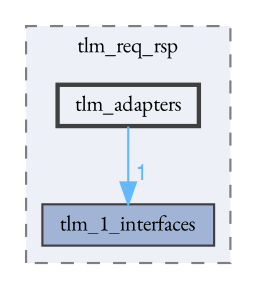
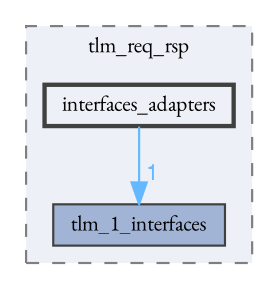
(128, 105) -> (139, 105)
